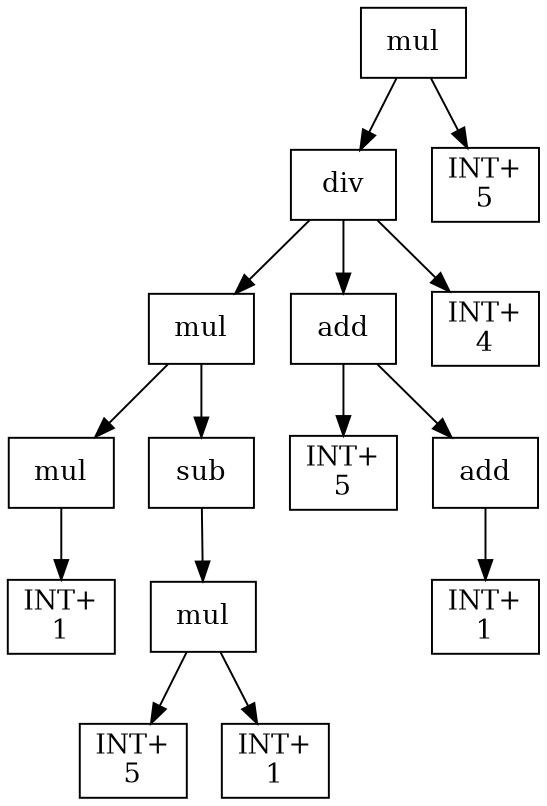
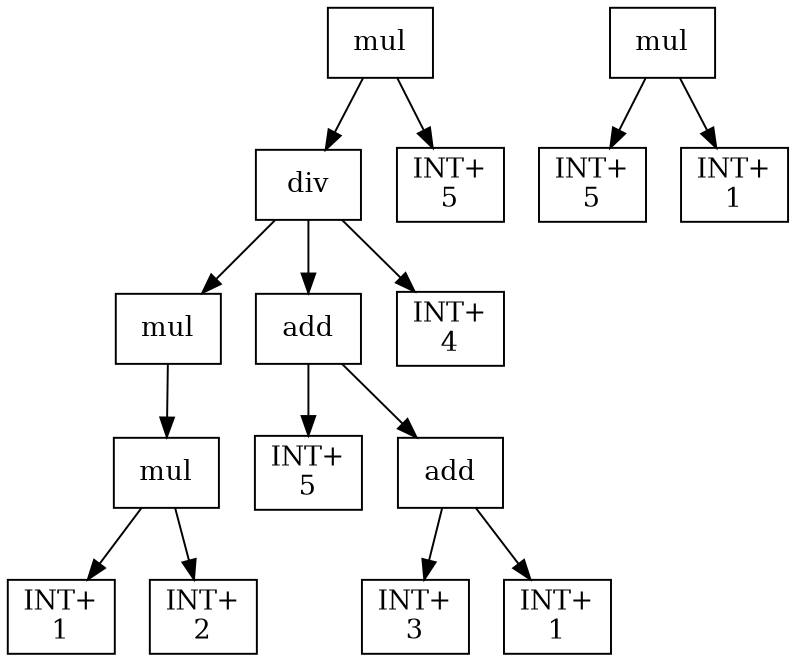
(201, 473) -> none
none -> (203, 617)
none -> (415, 617)
